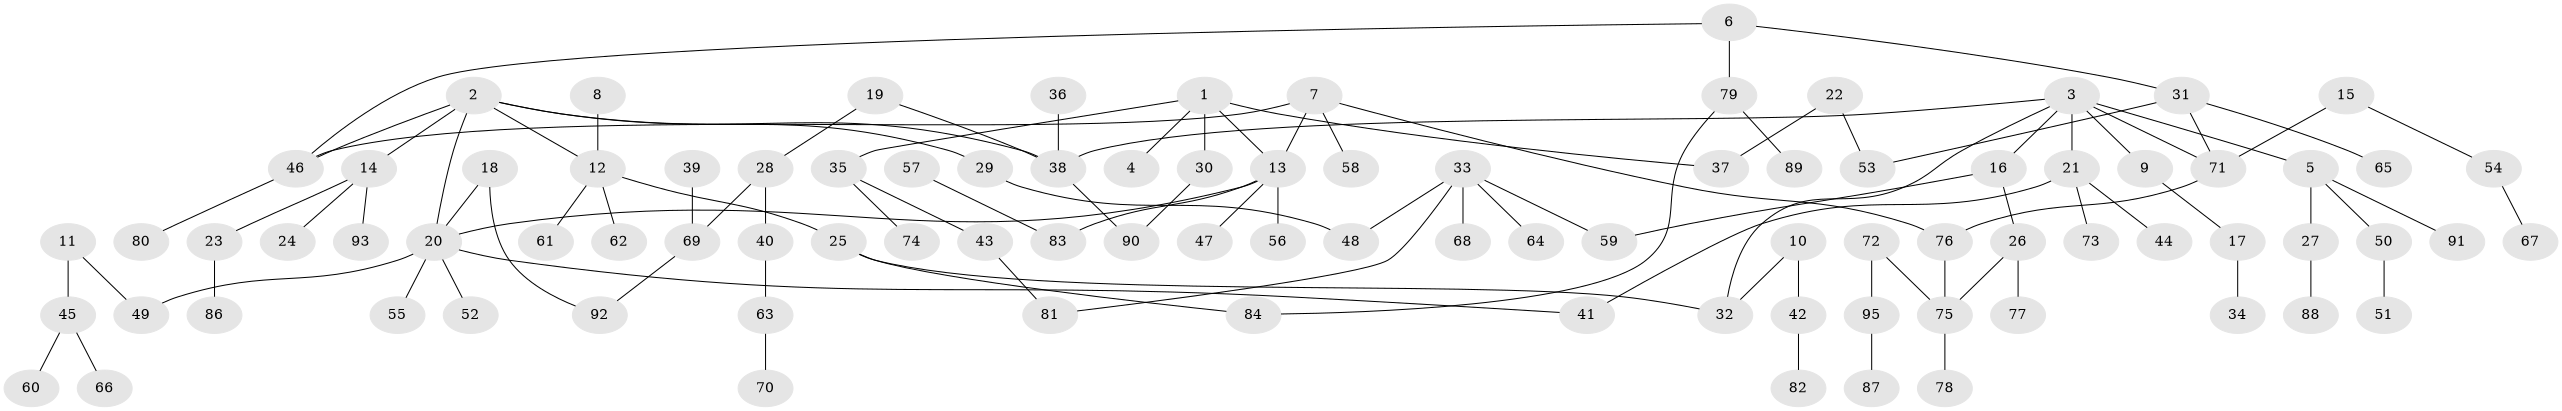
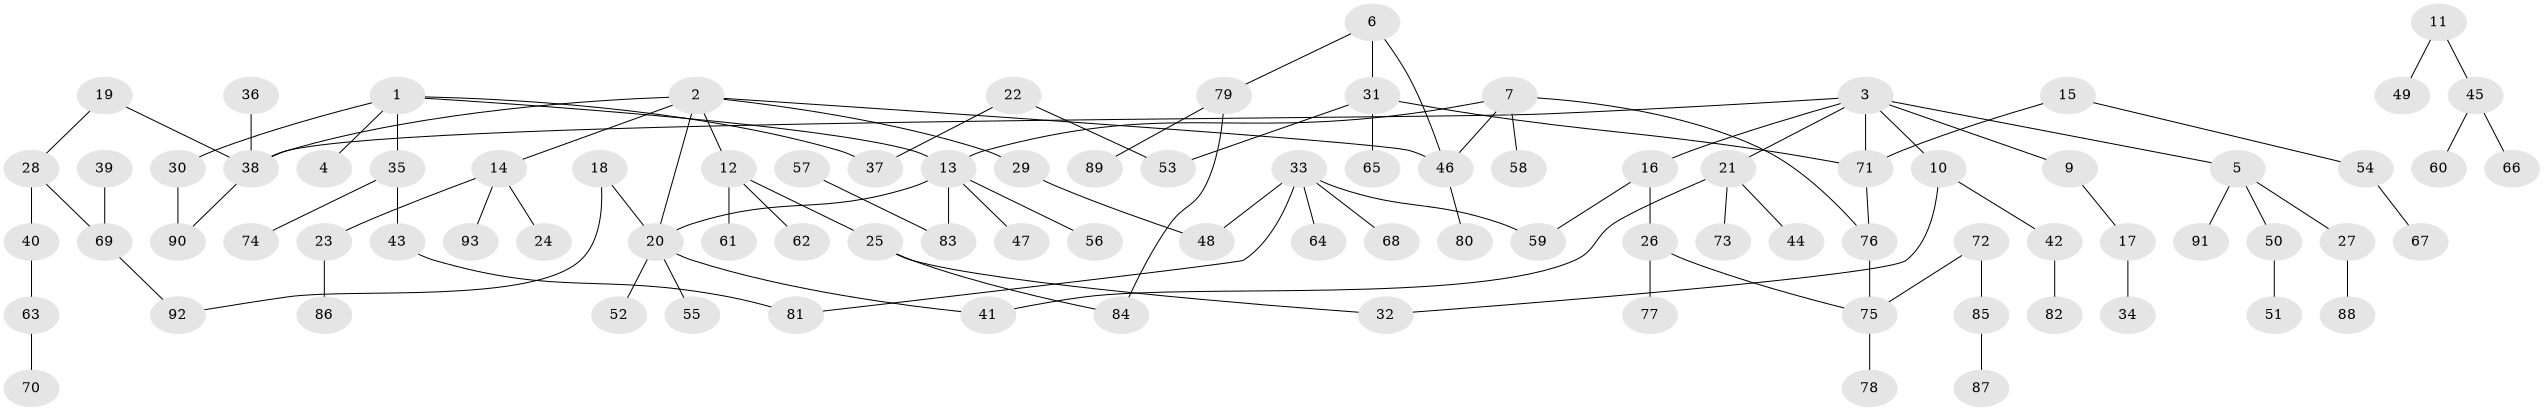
(598, 96) -> none
(1928, 174) -> (1902, 132)
(288, 279) -> none
(1872, 315) -> (1981, 315)
